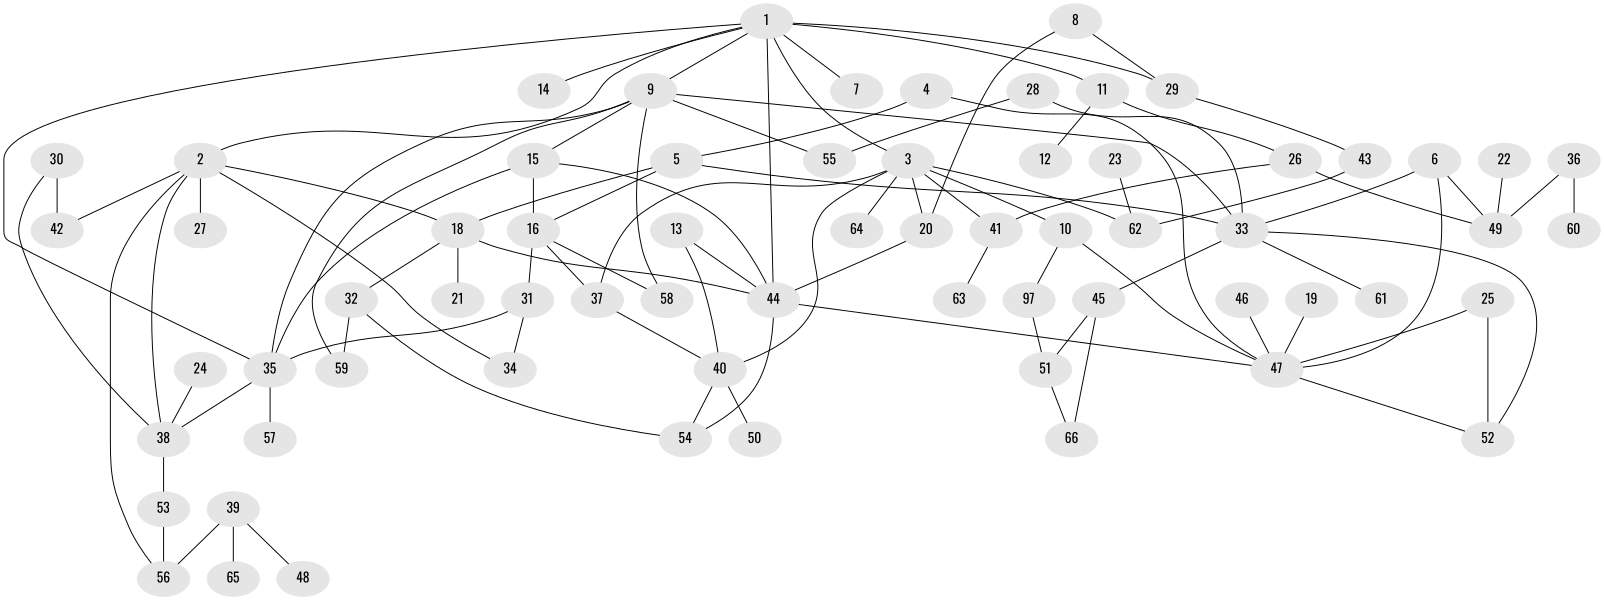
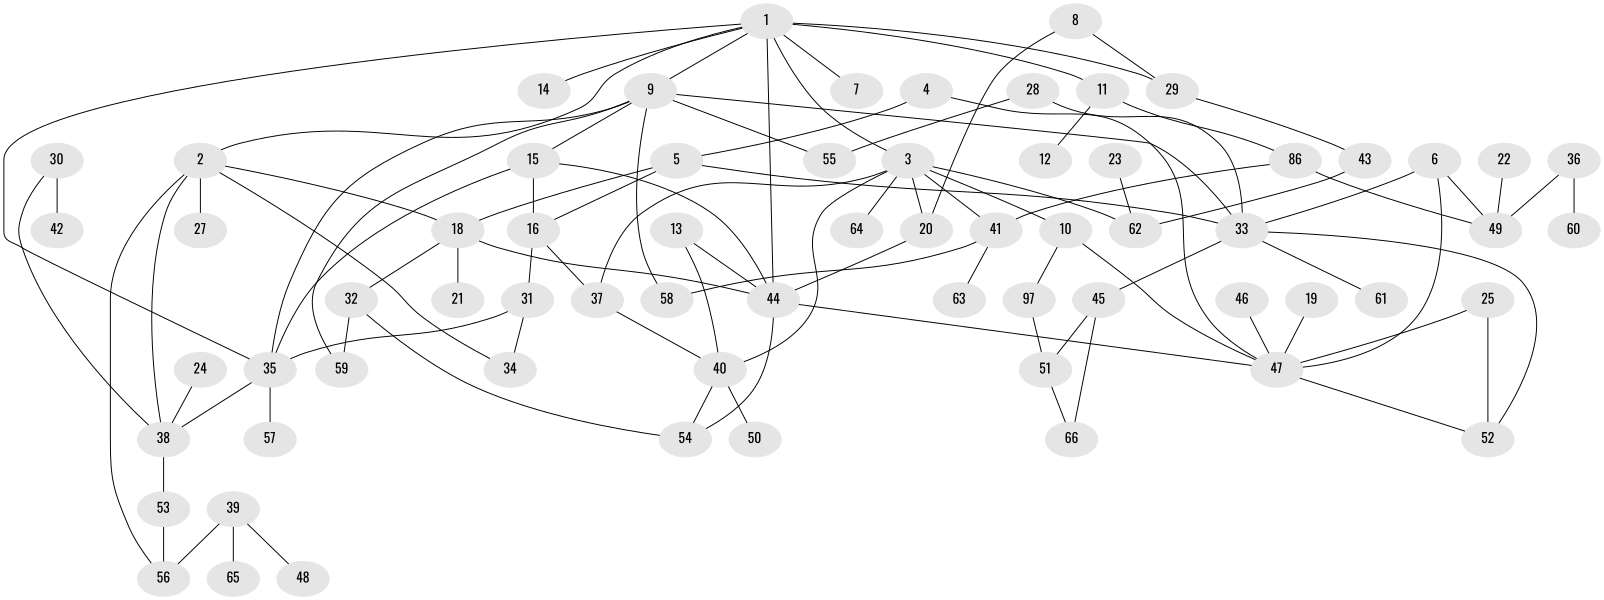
(1295, 161) -> (1295, 161)
(129, 196) -> none
(591, 260) -> (863, 268)
